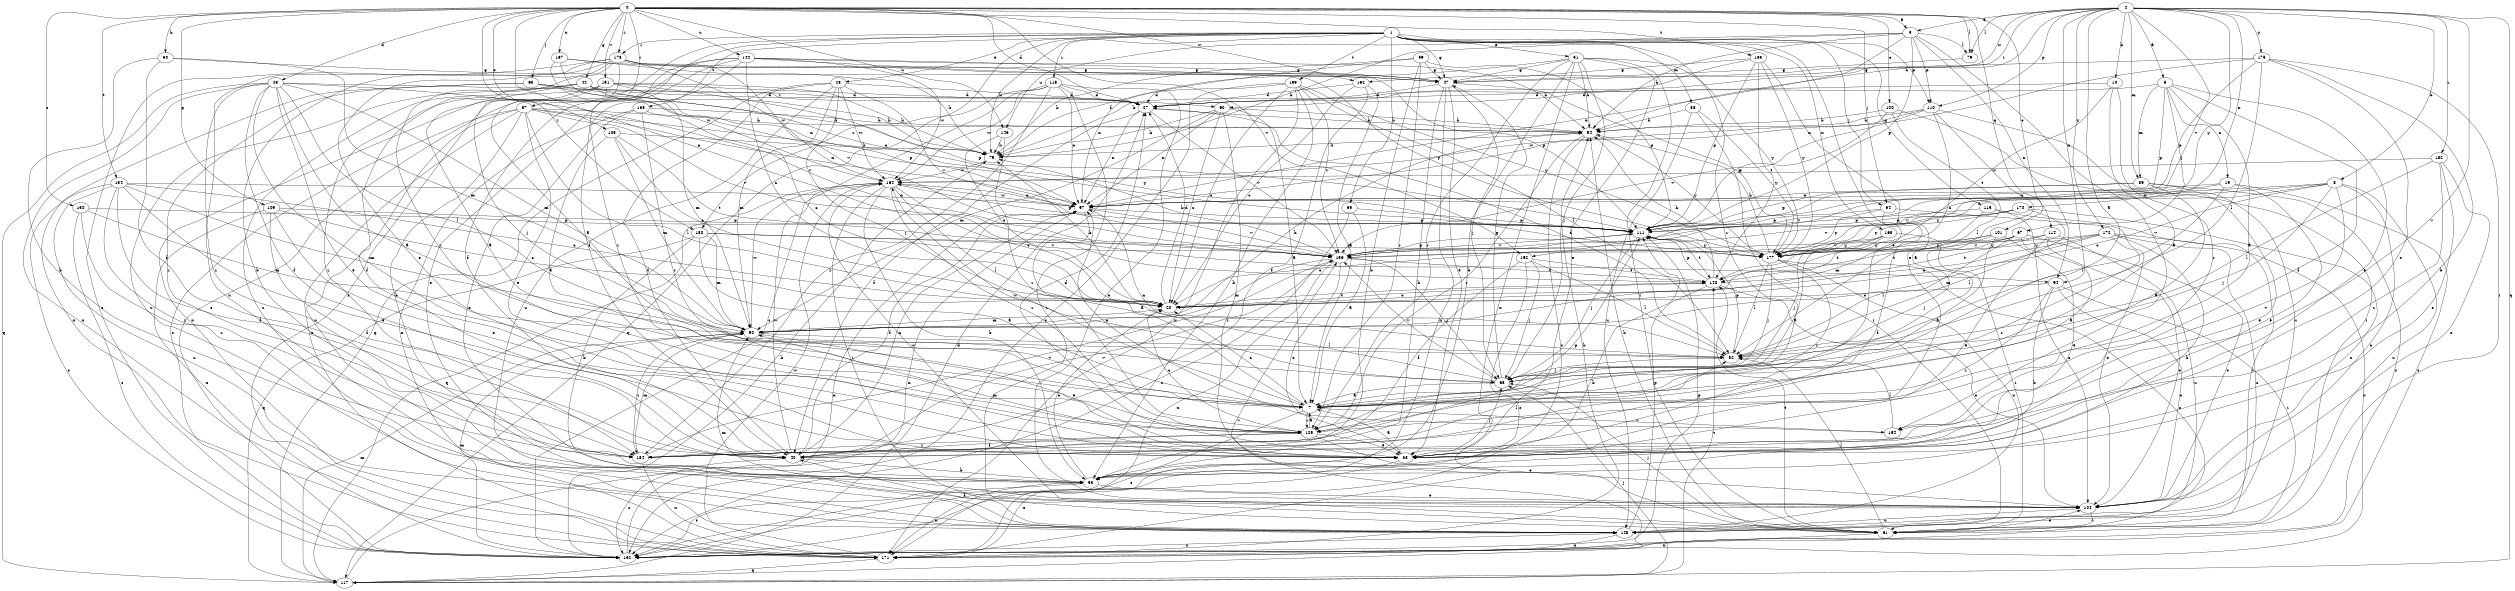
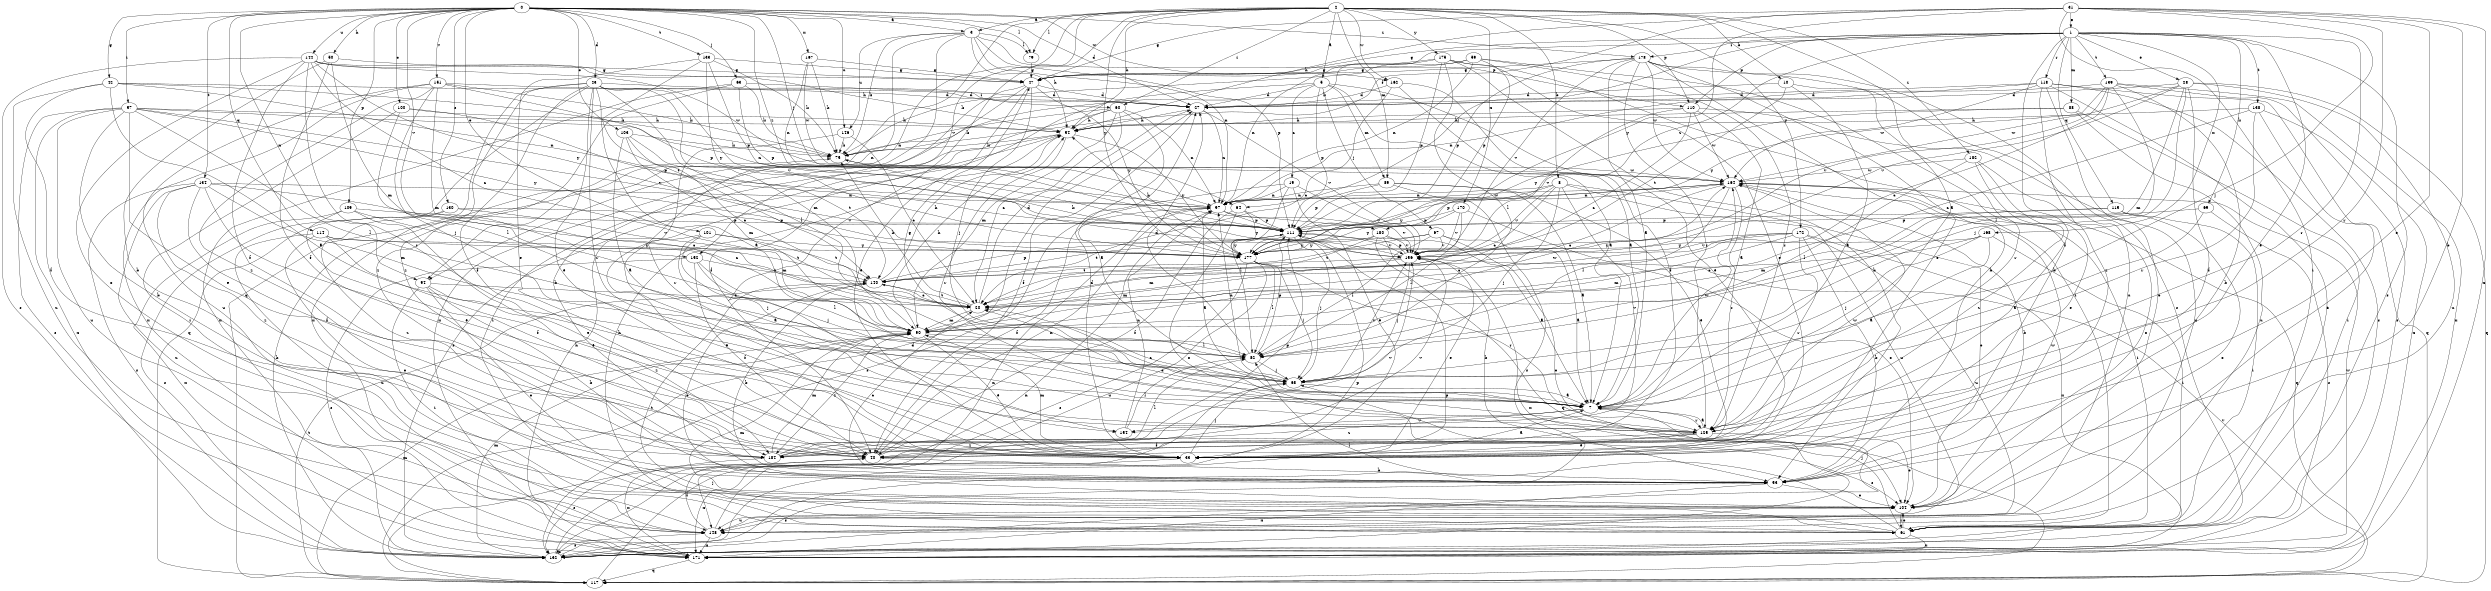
(1482, 45) -> (2071, 19)
none -> (1223, 436)
